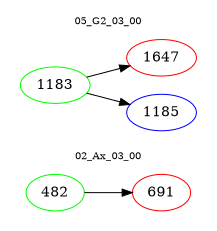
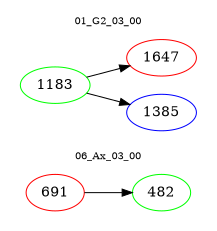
(108, 22) -> (108, 22)
(162, 113) -> (162, 113)
(108, 157) -> (108, 157)
(103, 193) -> (103, 193)
